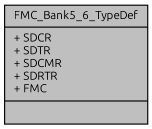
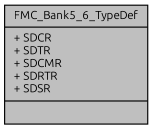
(31, 89) -> (32, 89)
